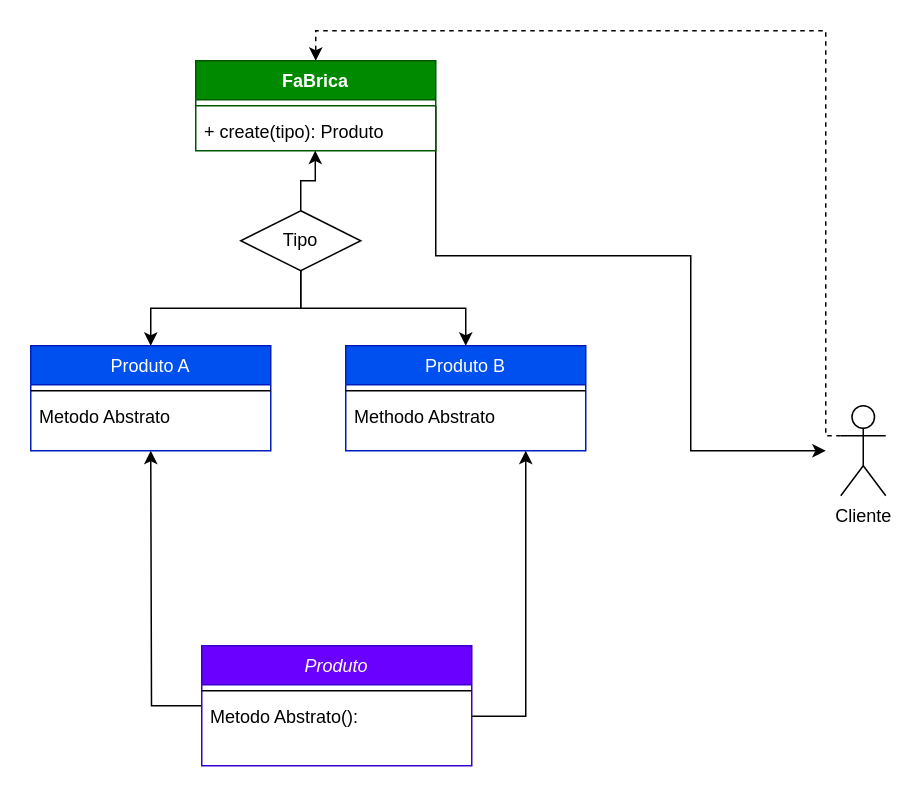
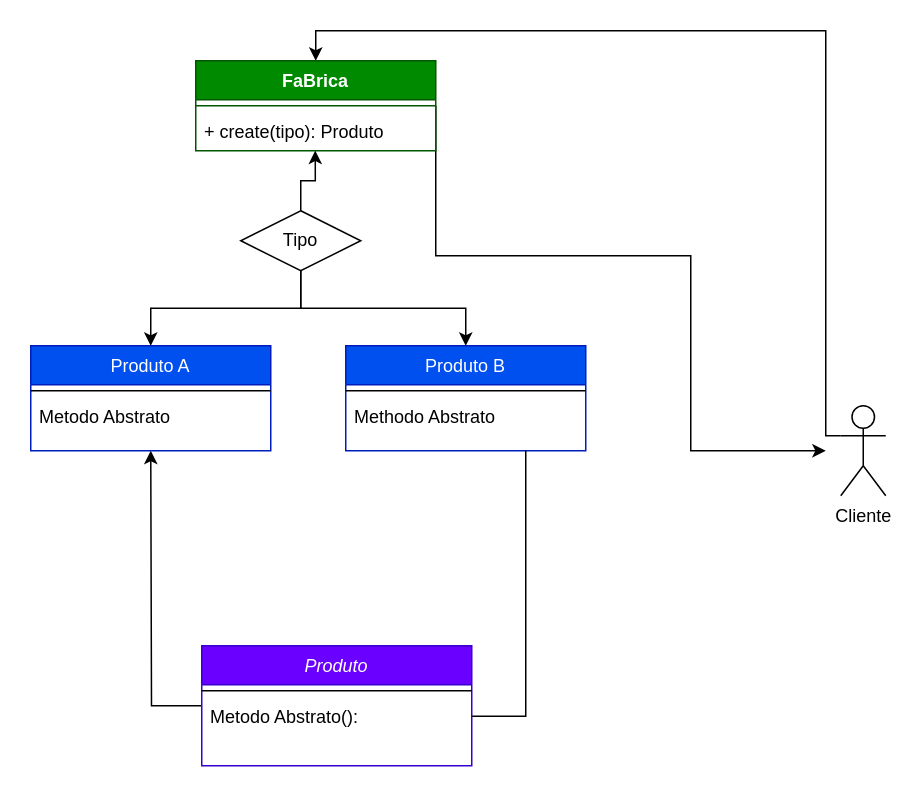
(771, 31) -> (771, 31)
(526, 462) -> (526, 458)
